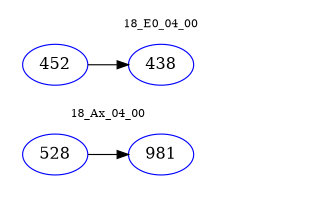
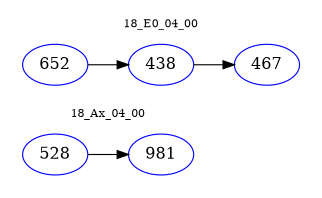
(55, 65) -> (55, 65)
none -> (267, 65)
